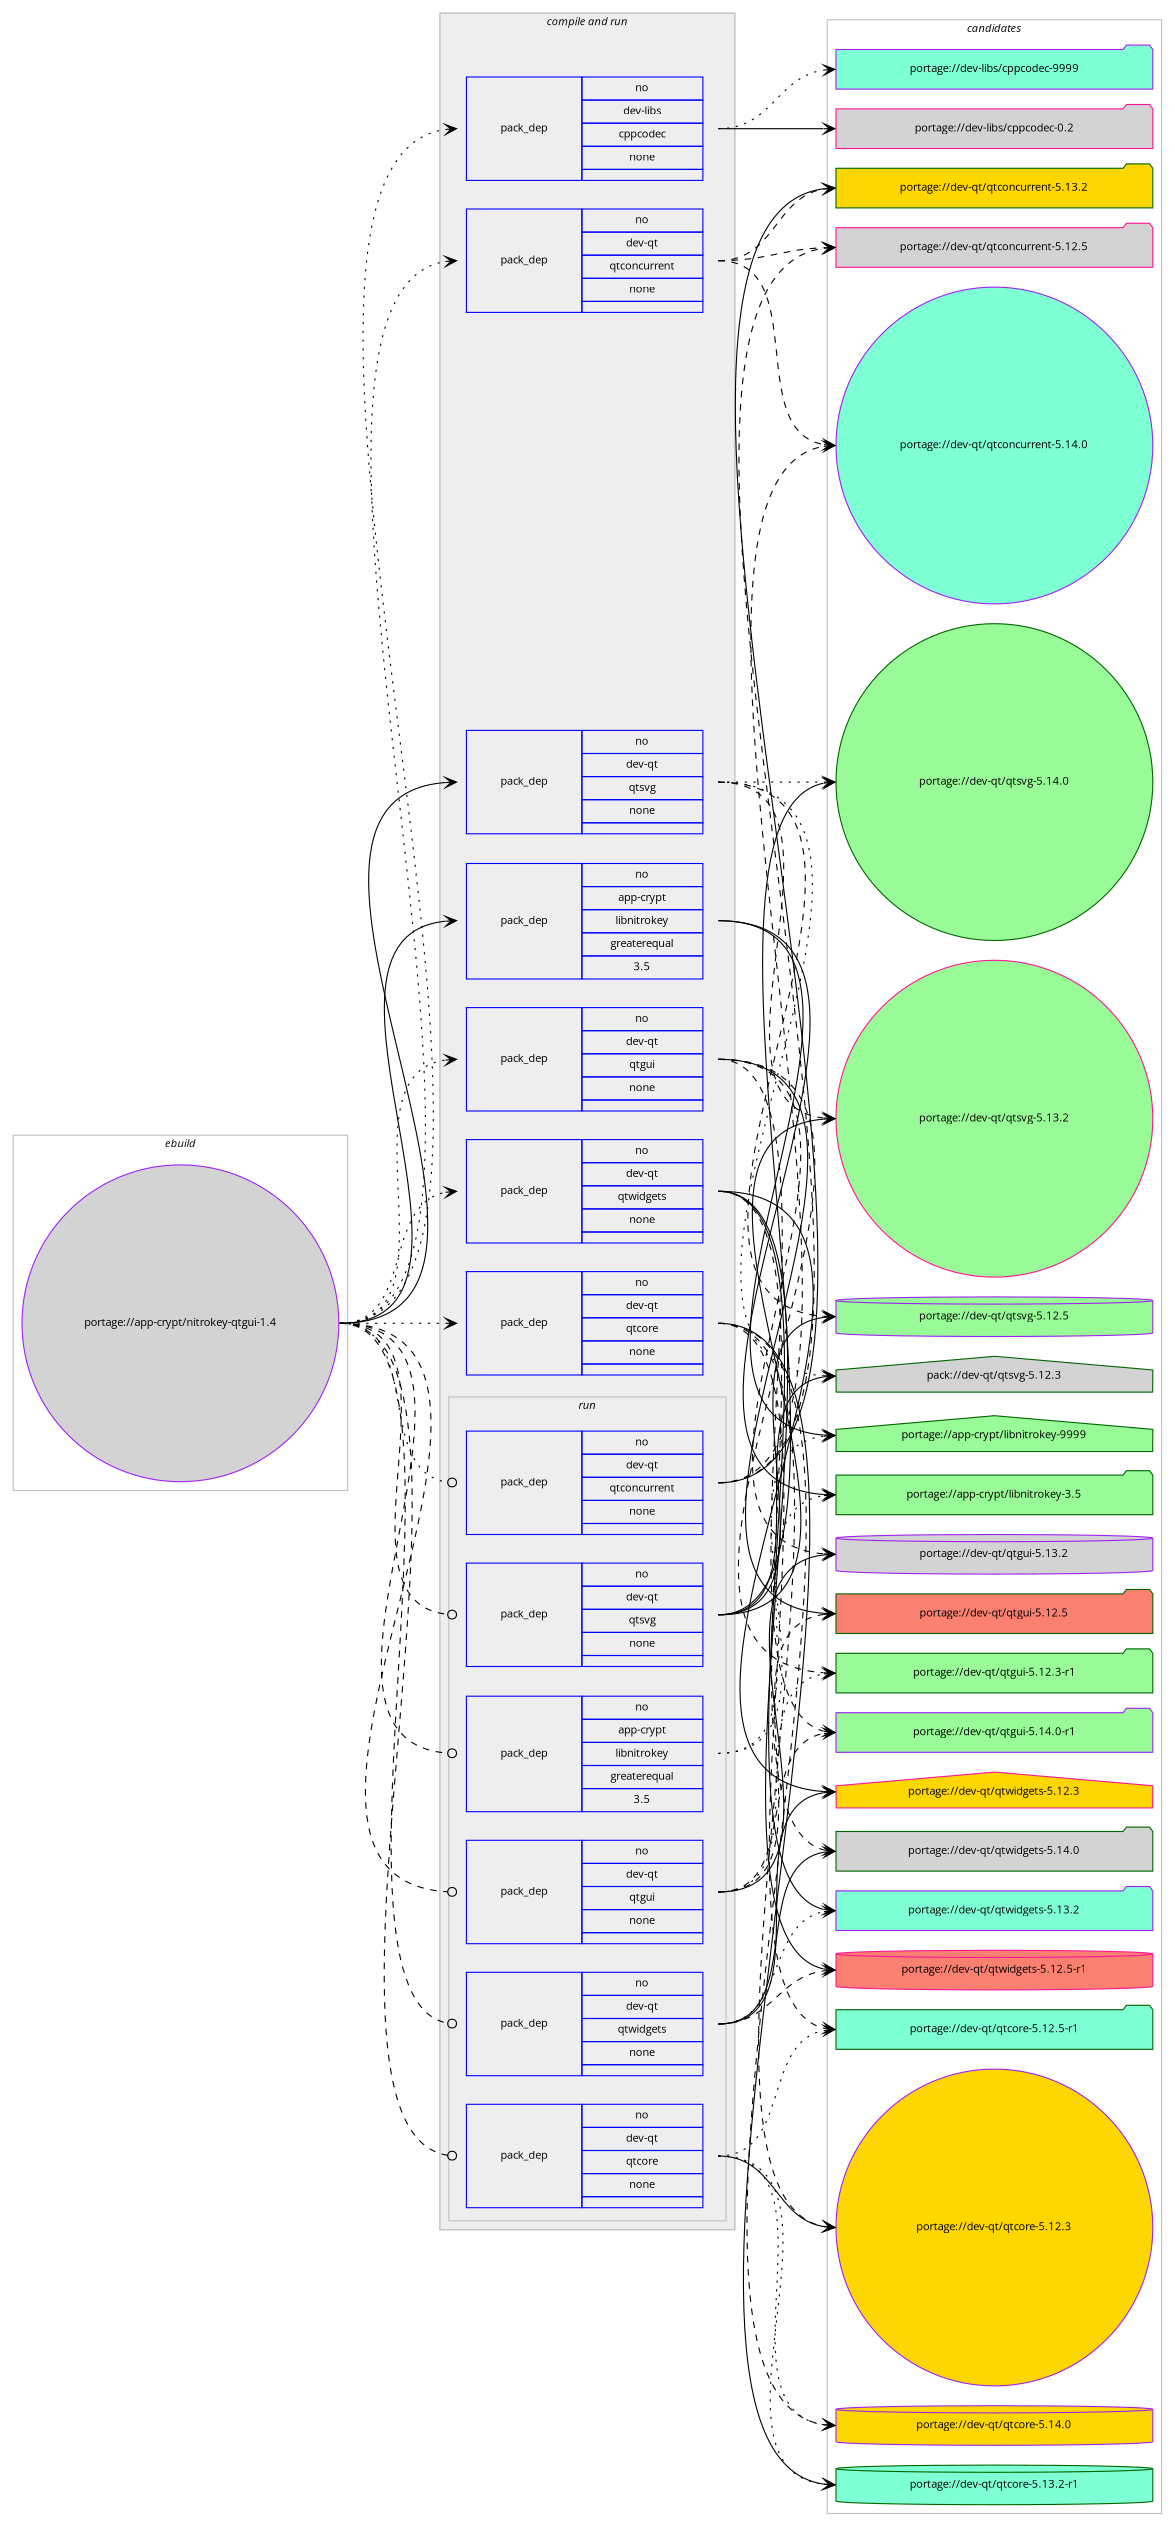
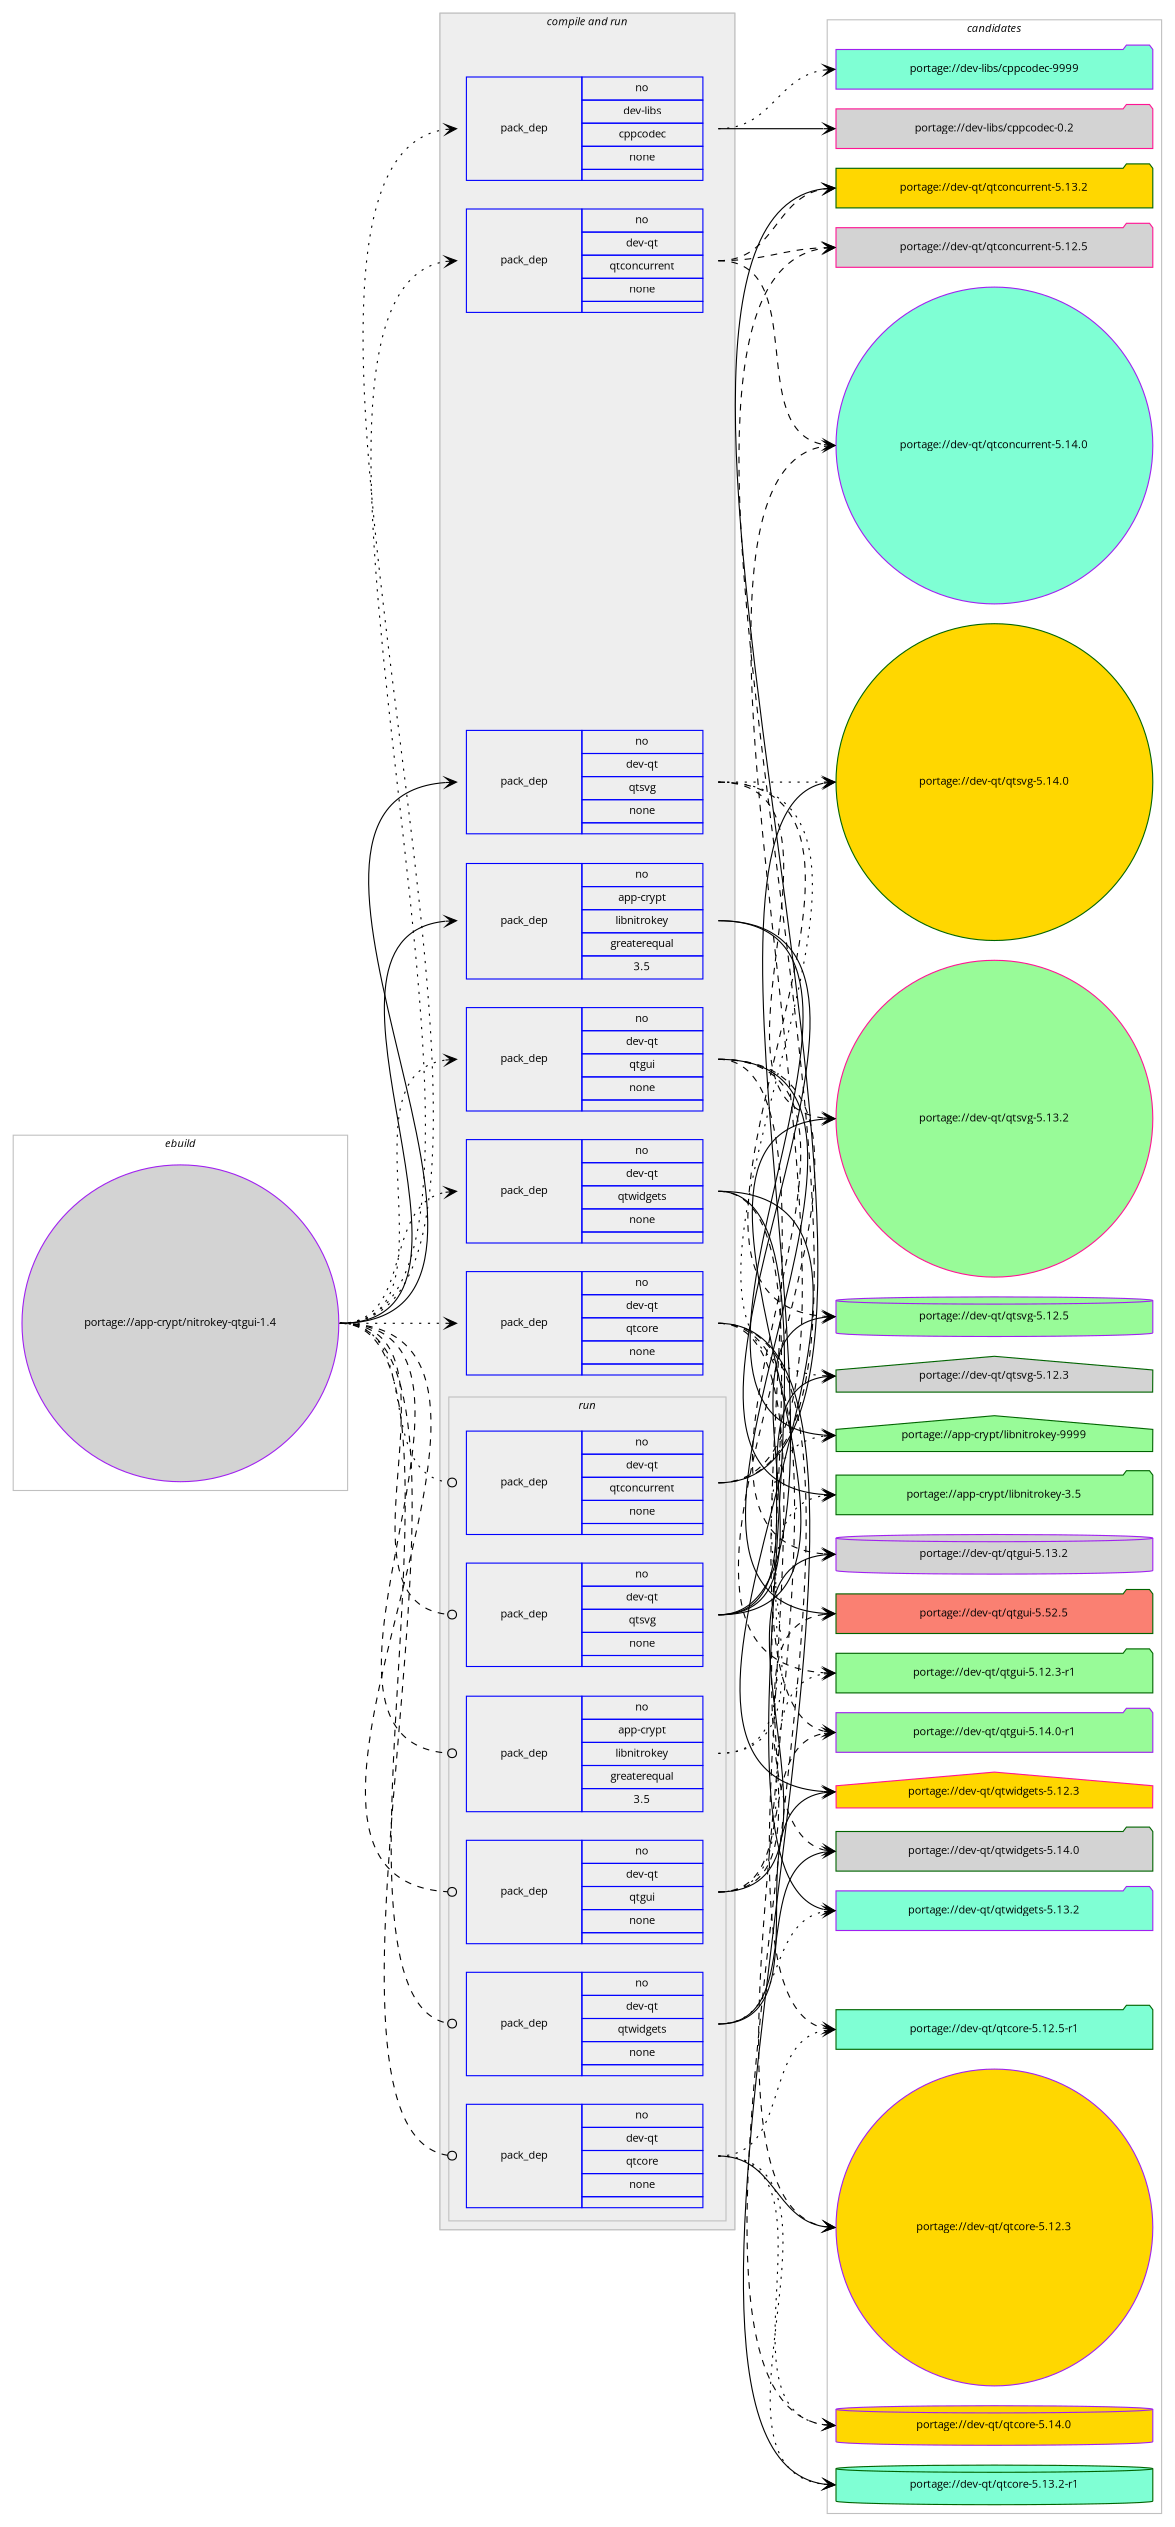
(994, 782) -> (994, 782)
(994, 1376) -> (994, 1376)
(994, 1614) -> (994, 1614)
(994, 1970) -> none
